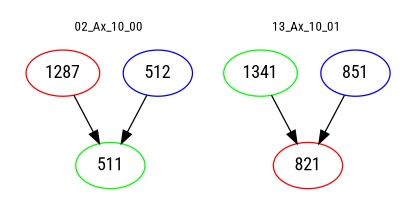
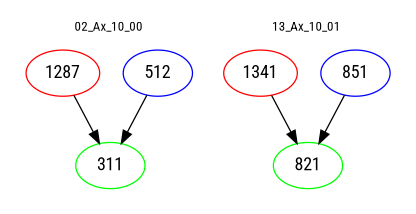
(261, 73) -> (261, 73)
(110, 166) -> (110, 166)
(308, 166) -> (308, 166)
